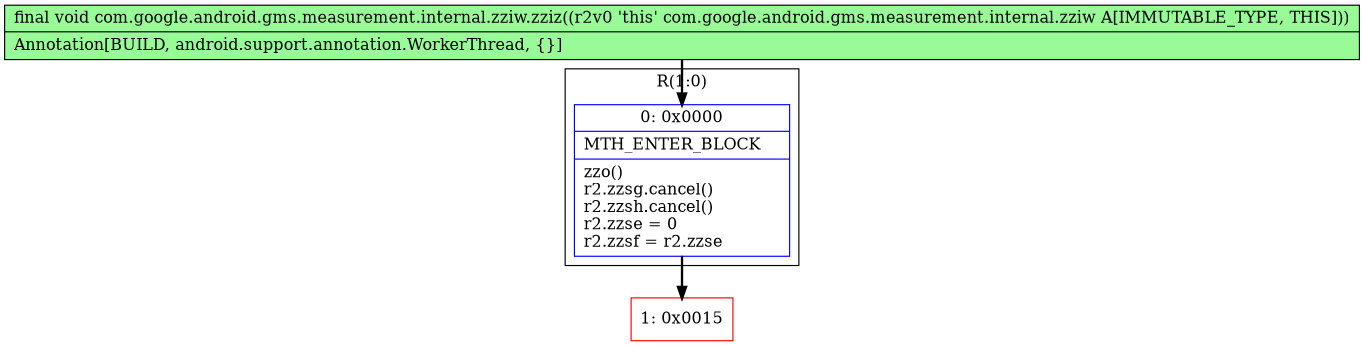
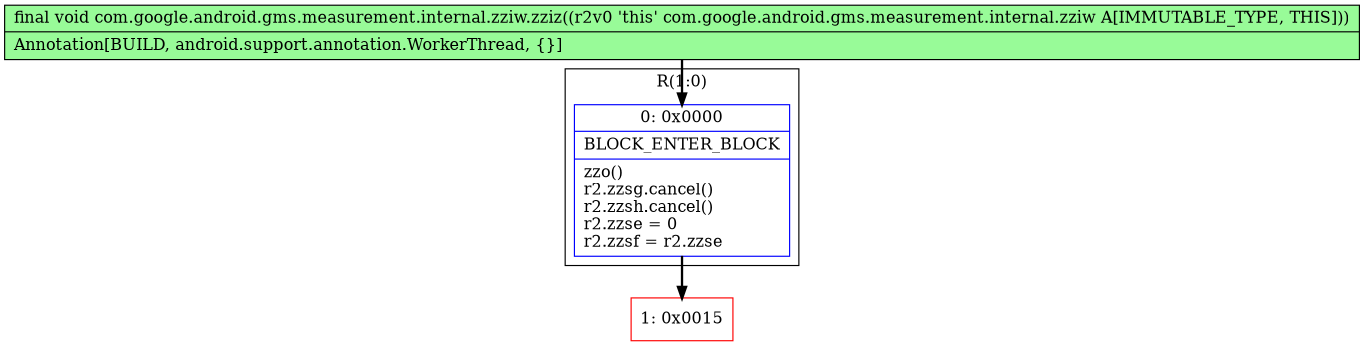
(673, 145) -> (682, 145)
